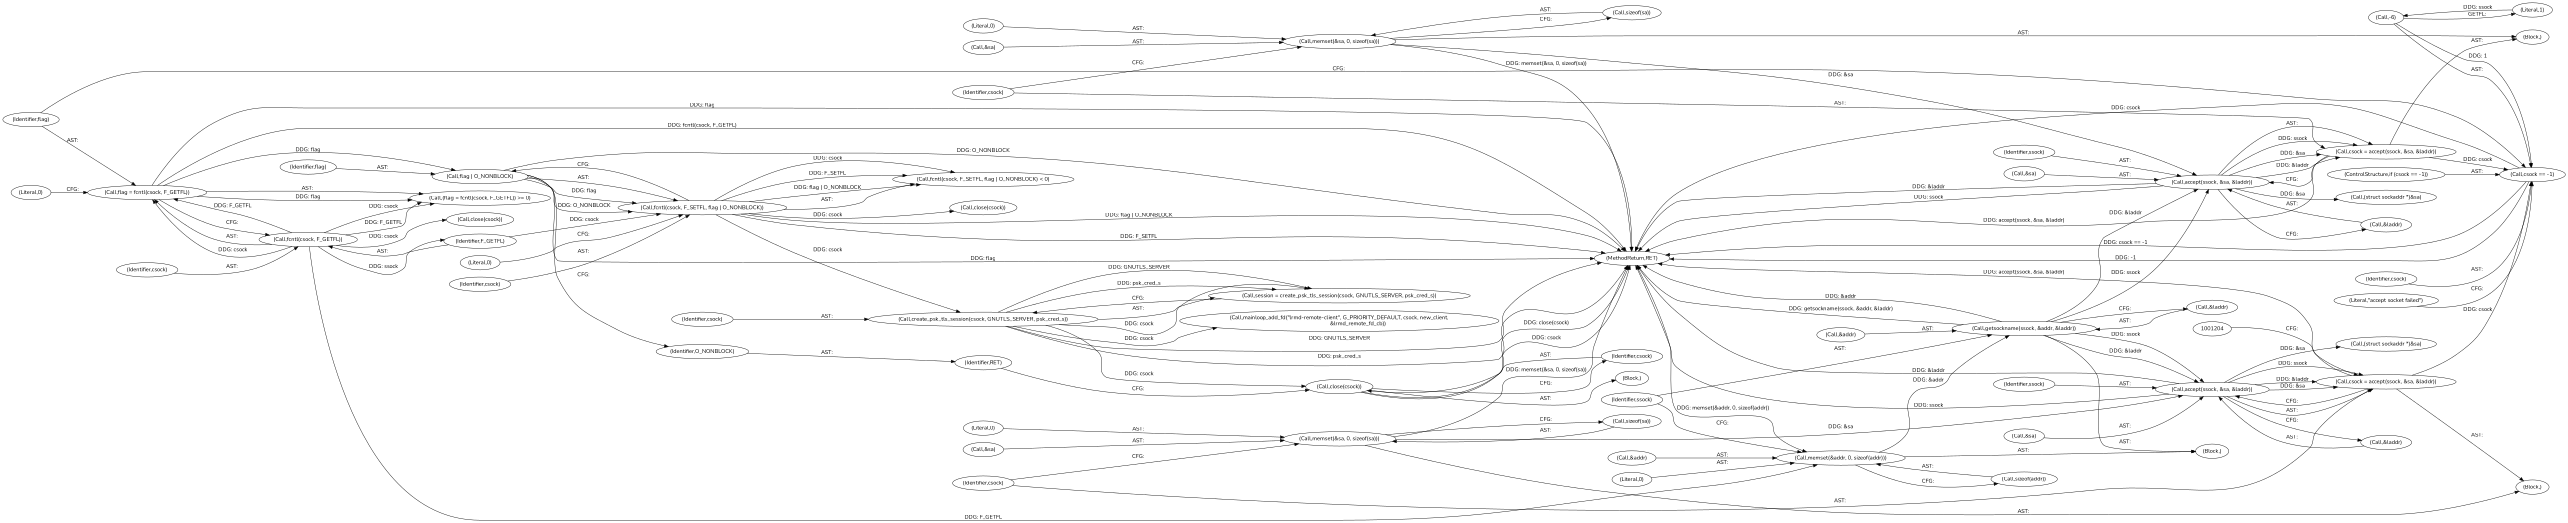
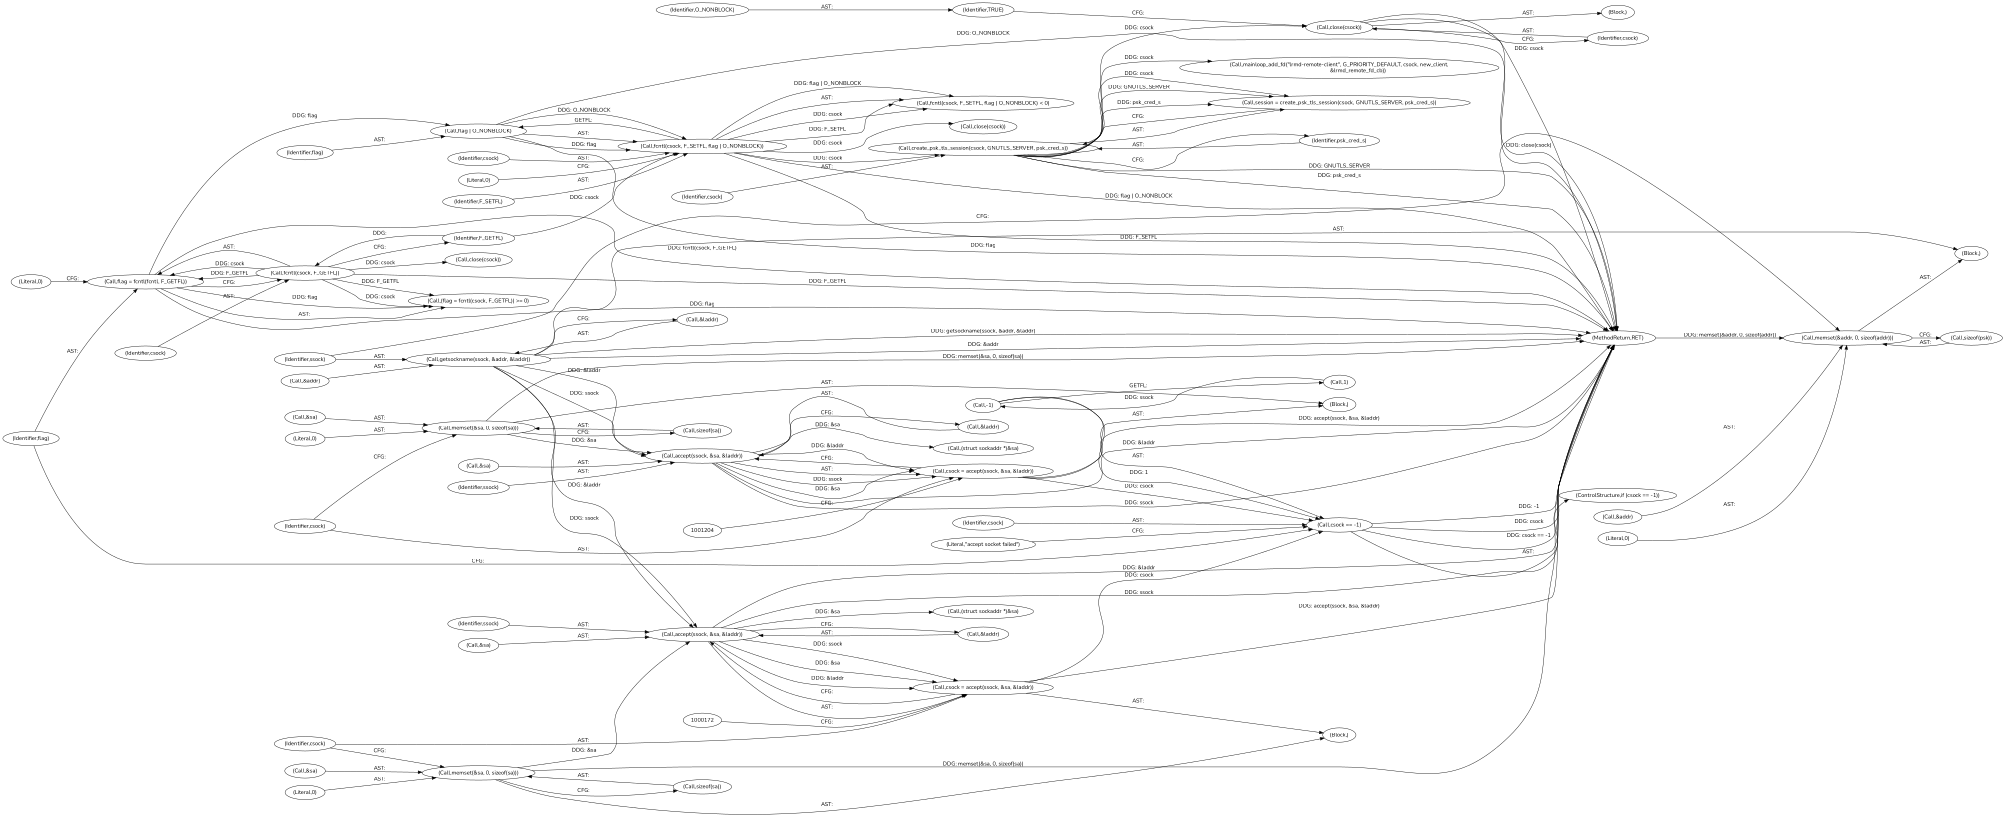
(2532, 10) -> (1339, 382)
(2386, 18) -> (983, 405)
none -> (1339, 141)
(584, 164) -> (584, 120)
(2470, 175) -> (1493, 576)
(147, 193) -> (146, 282)
none -> (479, 202)
(384, 251) -> (380, 233)
(384, 266) -> (380, 247)
(561, 283) -> none
(983, 363) -> (983, 10)
(1929, 388) -> none
(2024, 479) -> (1971, 338)
(974, 520) -> (982, 289)
none -> (702, 720)
